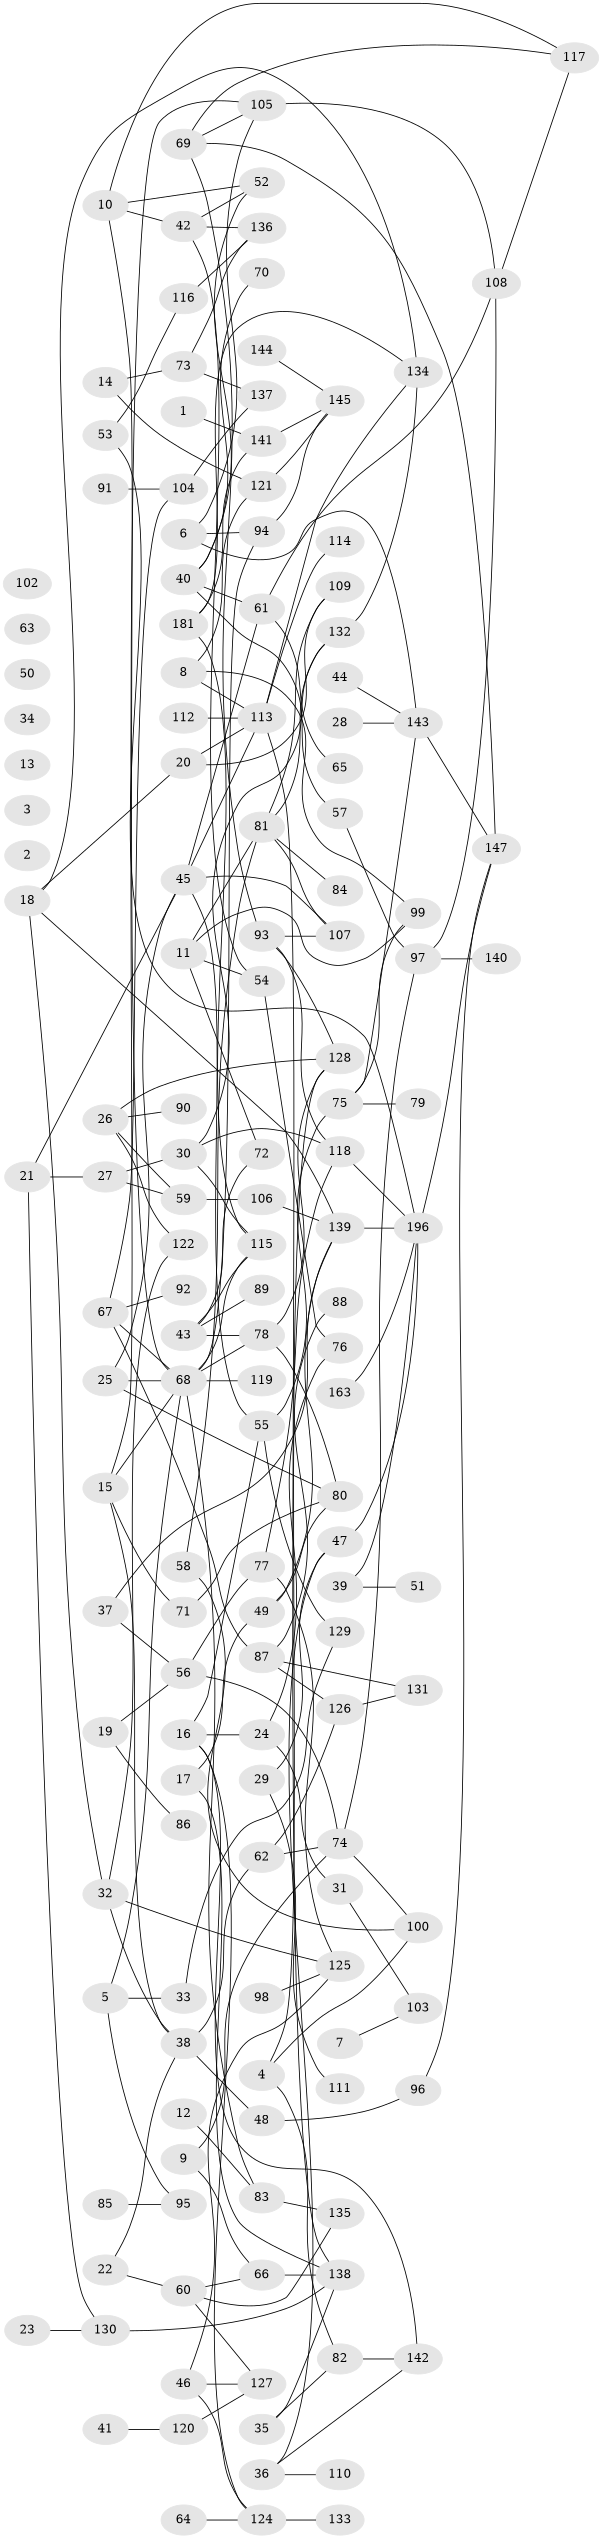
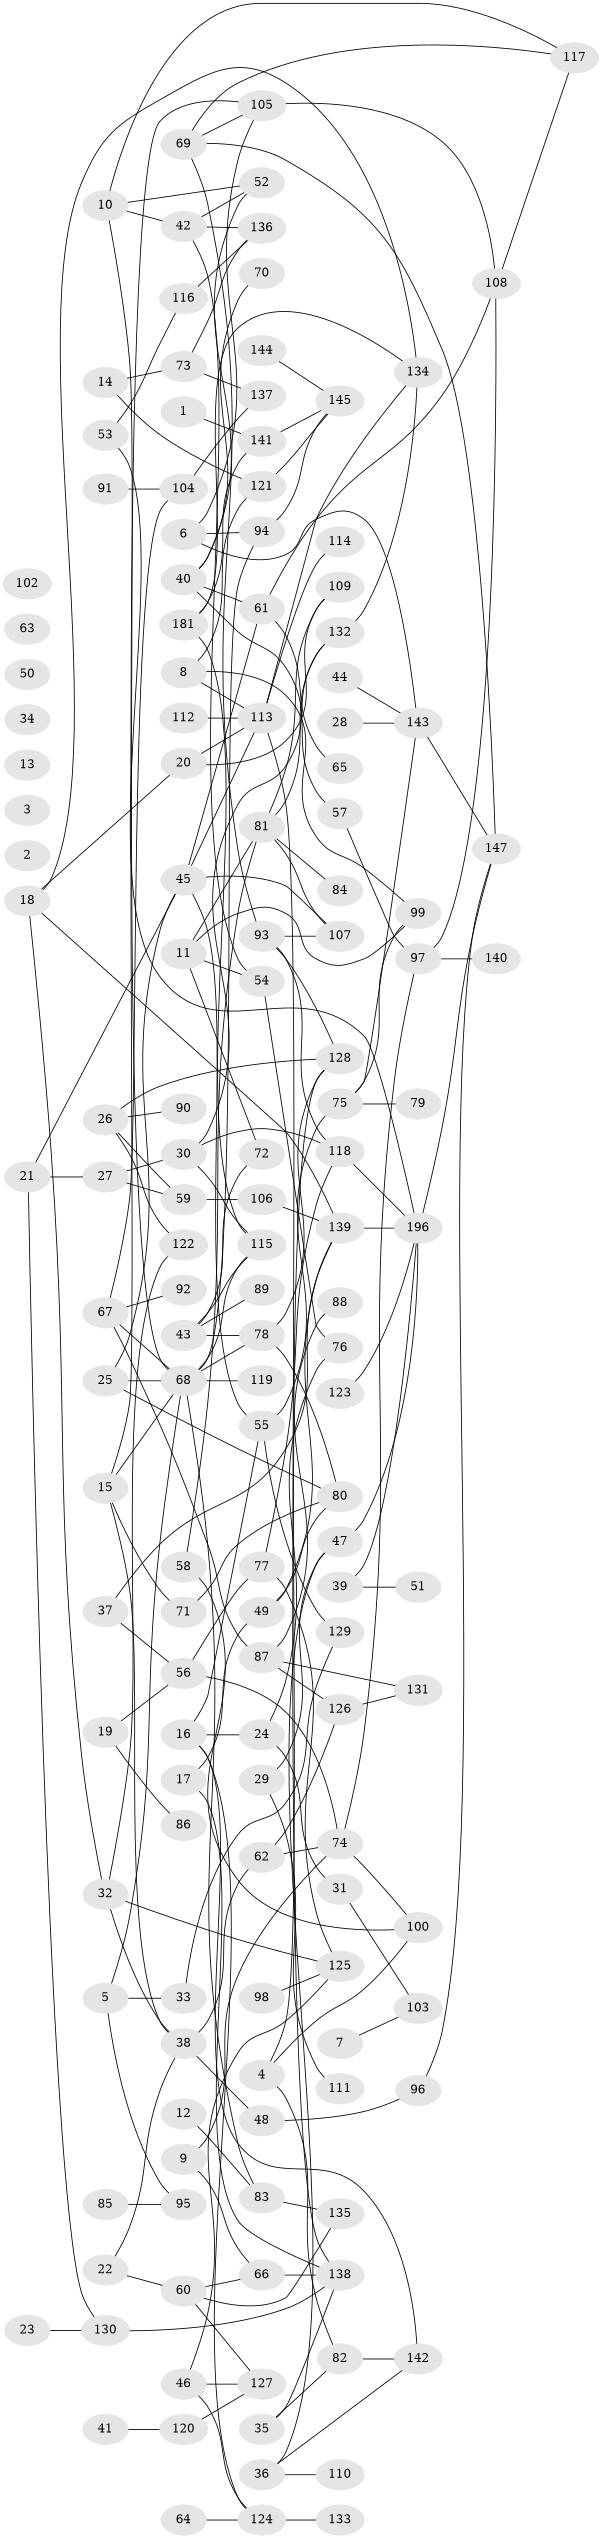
(340, 1393) -> (340, 1393)
